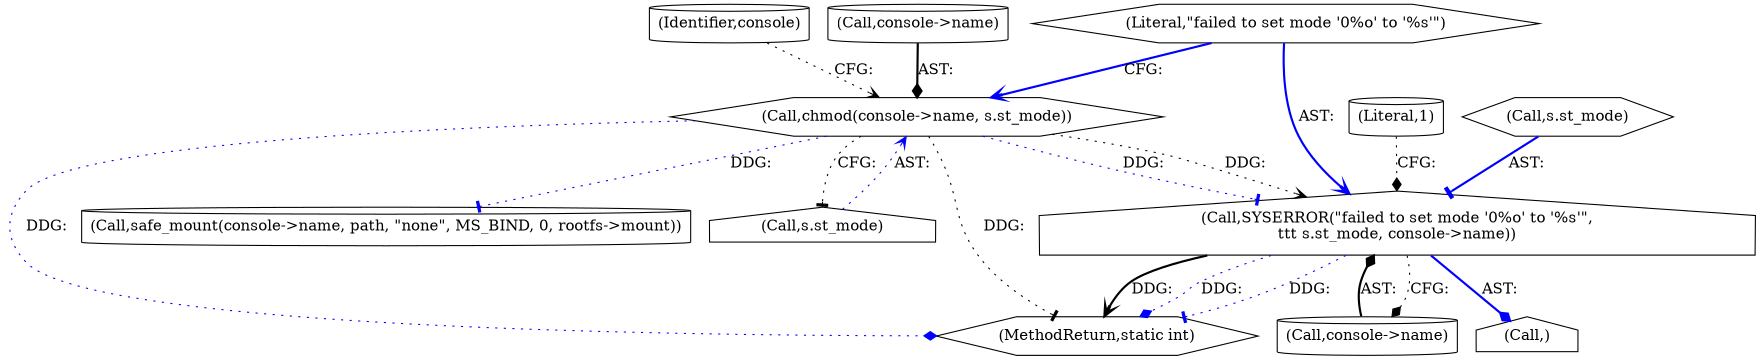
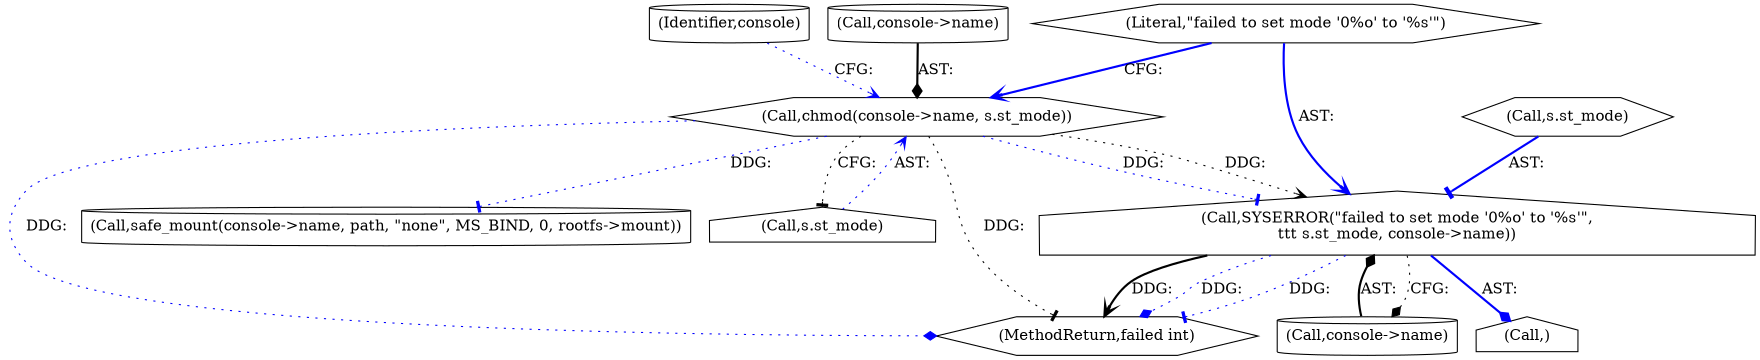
(818, 68) -> (818, 68)
(1396, 117) -> none
(1097, 336) -> (1097, 336)
